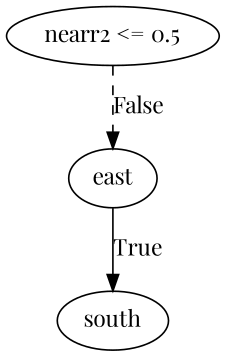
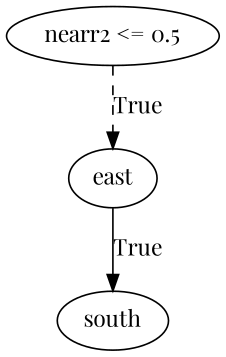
(138, 107) -> (138, 107)
